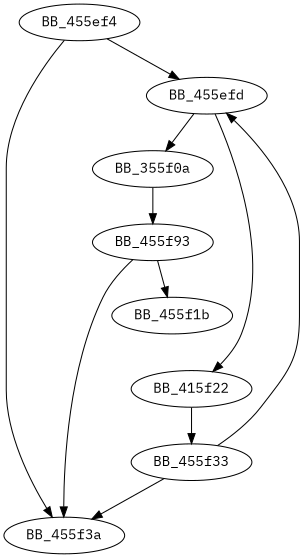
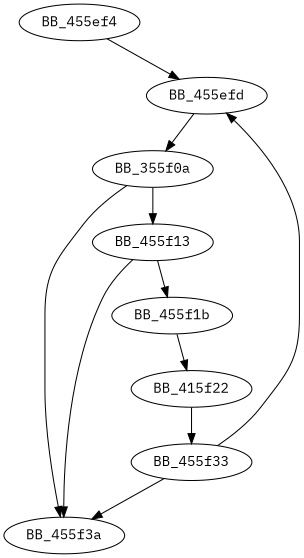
(251, 241) -> (181, 347)
(153, 242) -> (153, 242)
(6, 271) -> (45, 331)
